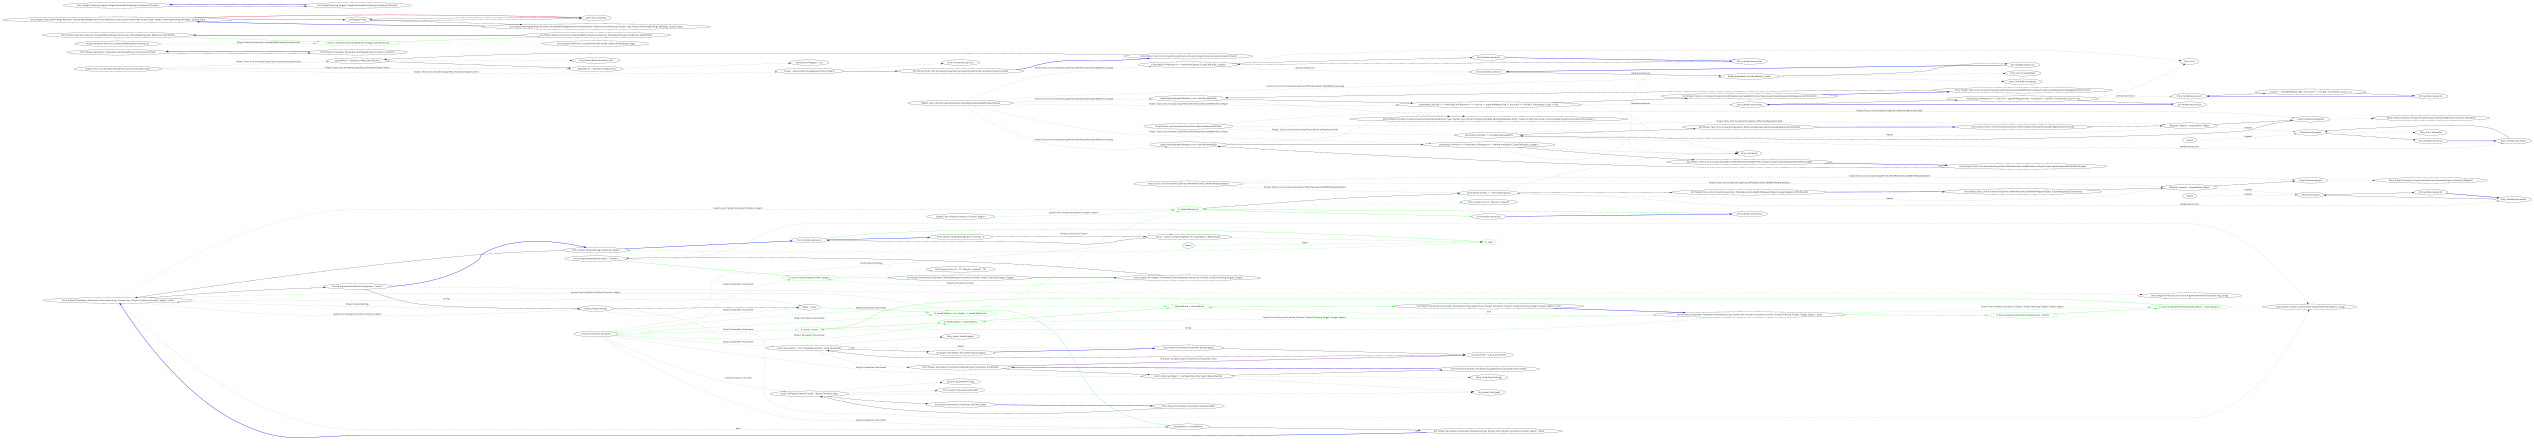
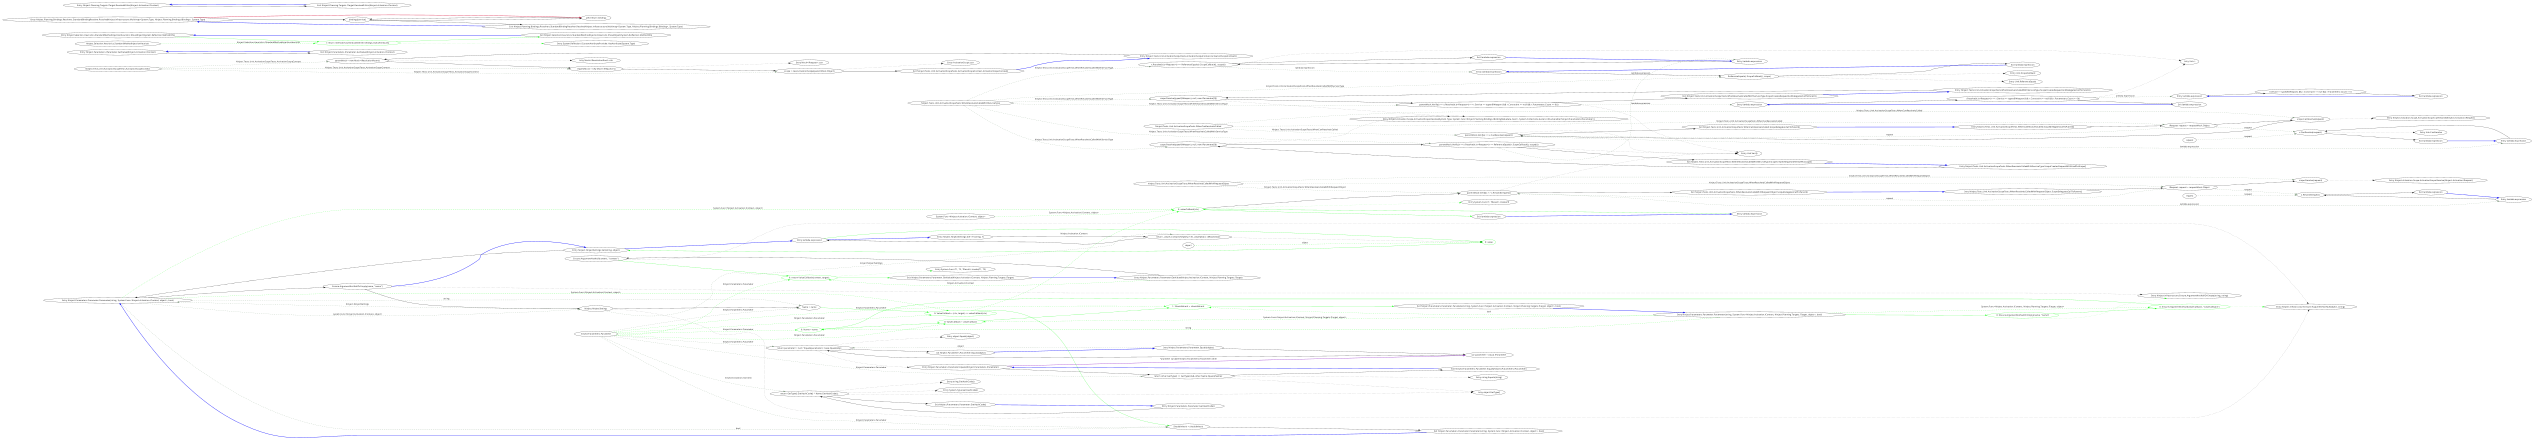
none -> (698, 70)
(1077, 252) -> (1077, 252)
